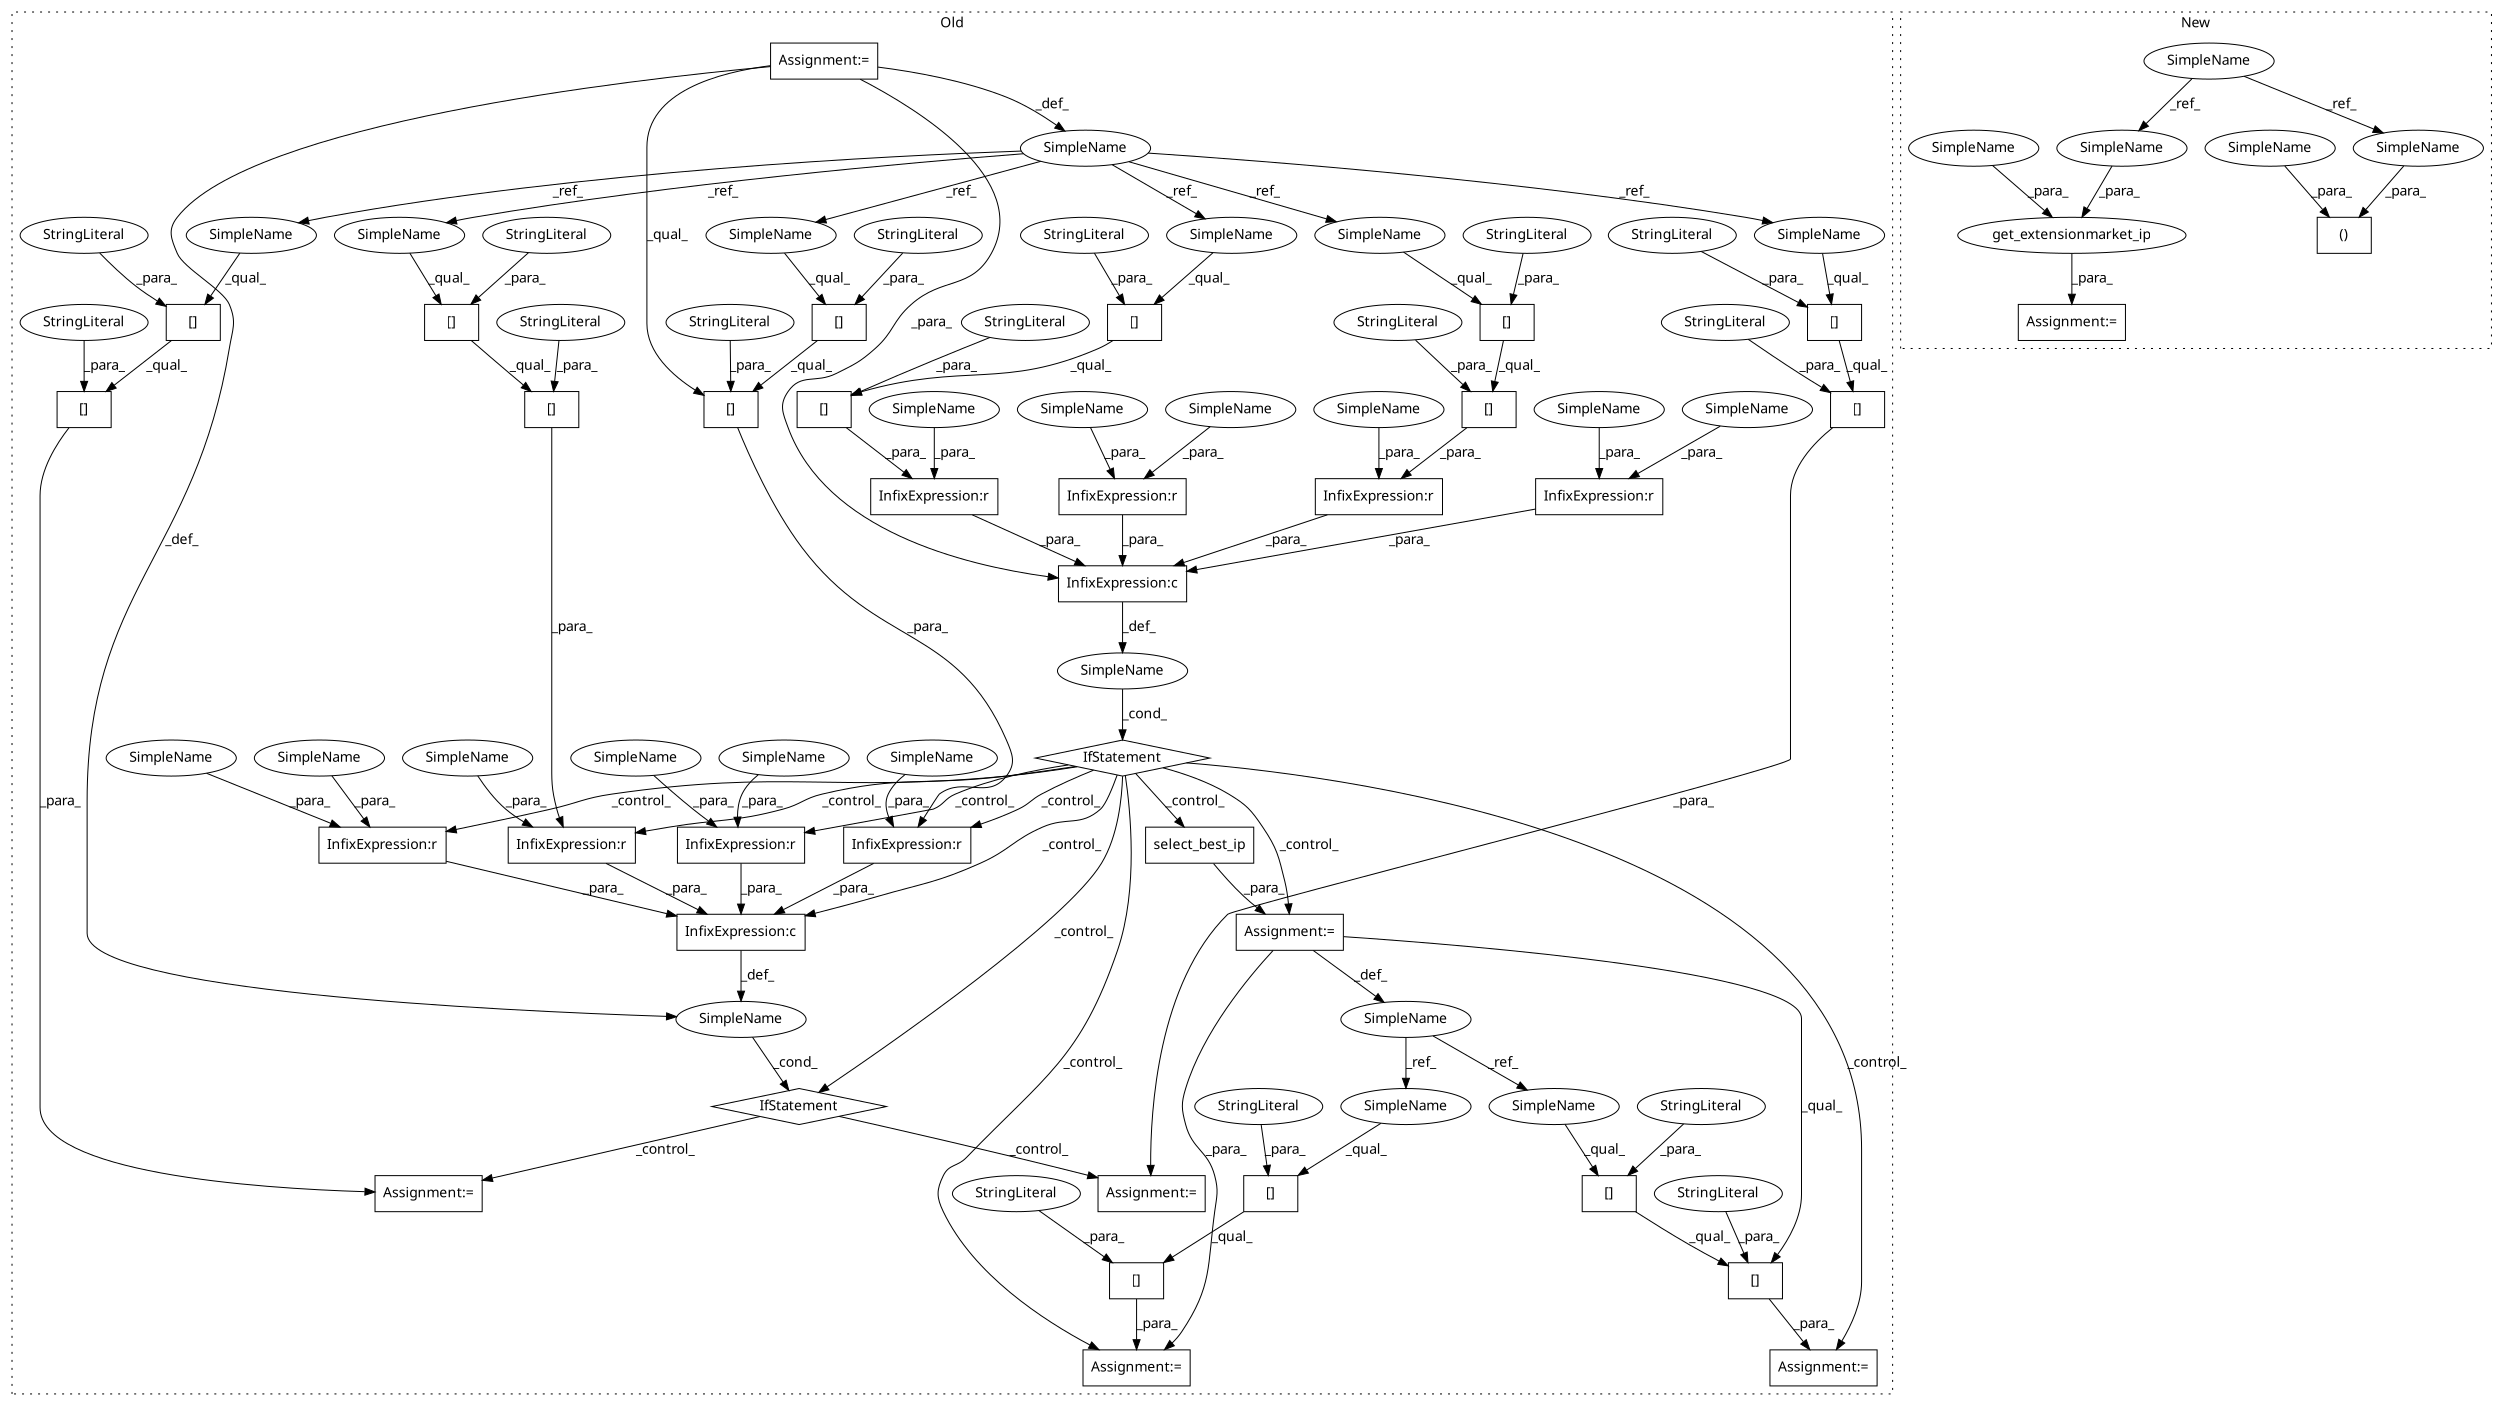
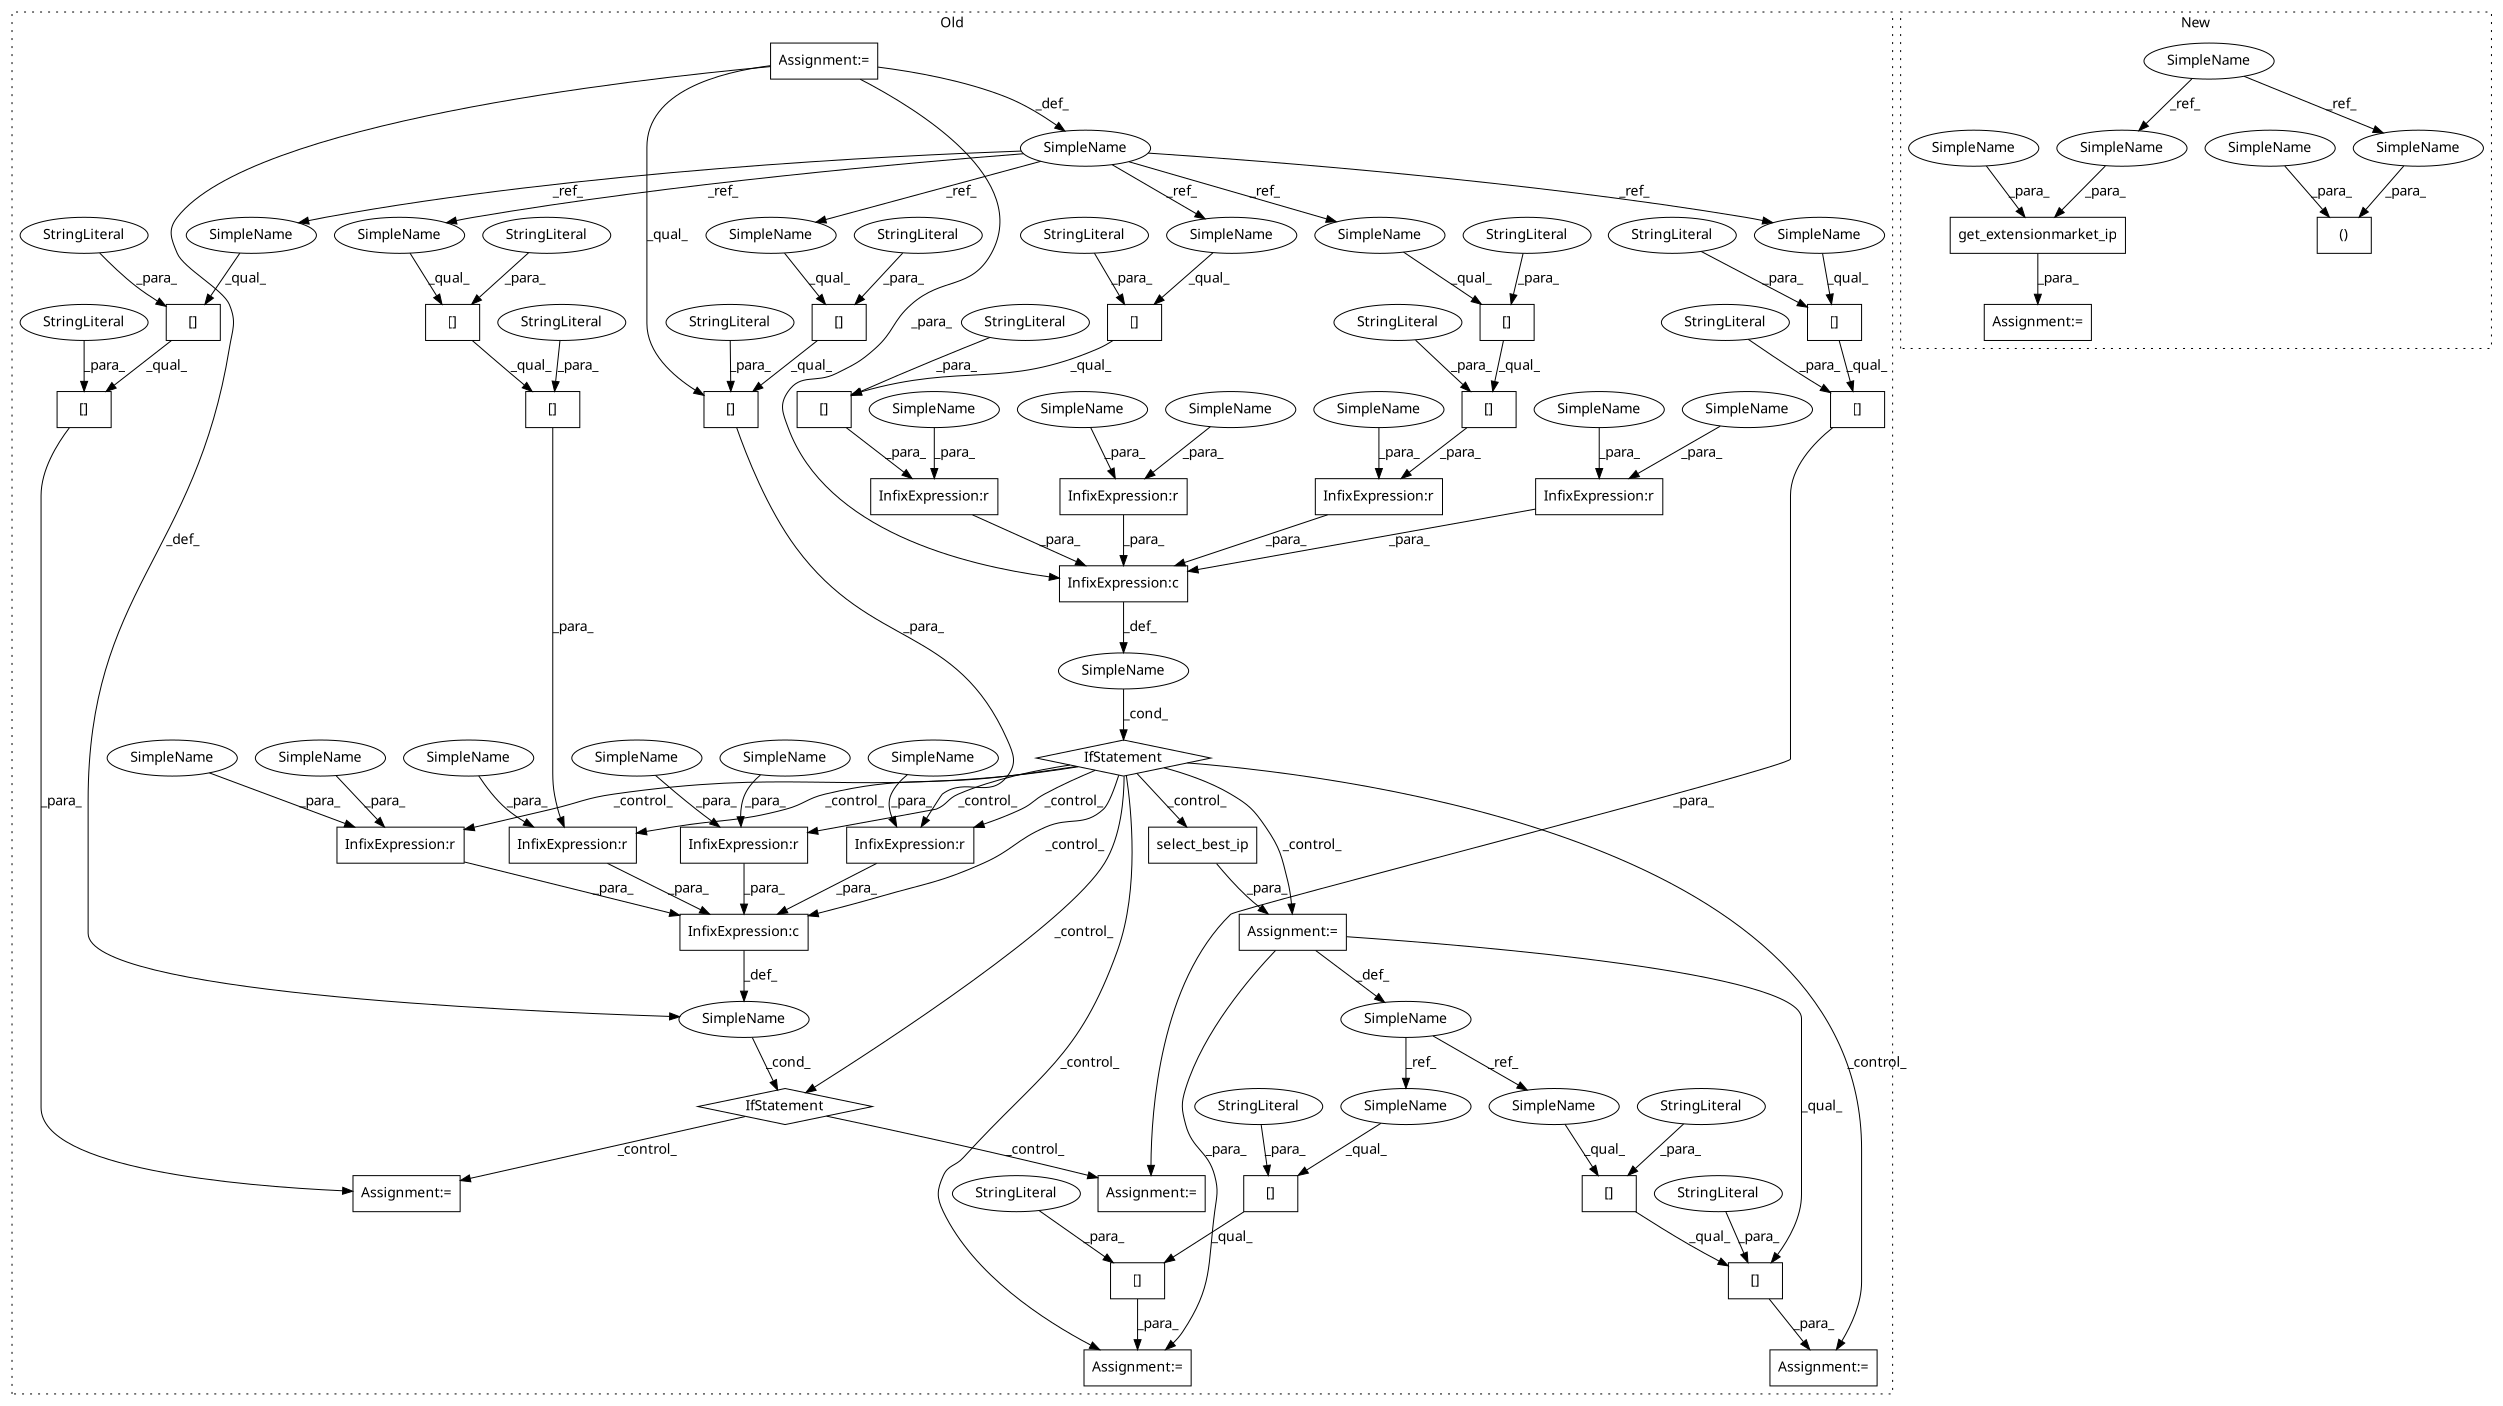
(2072, 235) -> (2038, 235)
